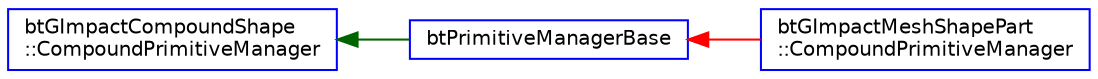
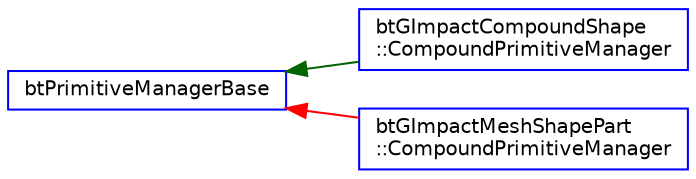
(384, 40) -> (333, 65)
